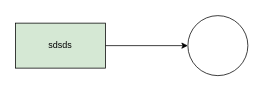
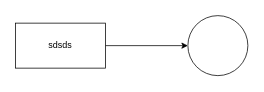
(60, 45) -> (60, 45)
